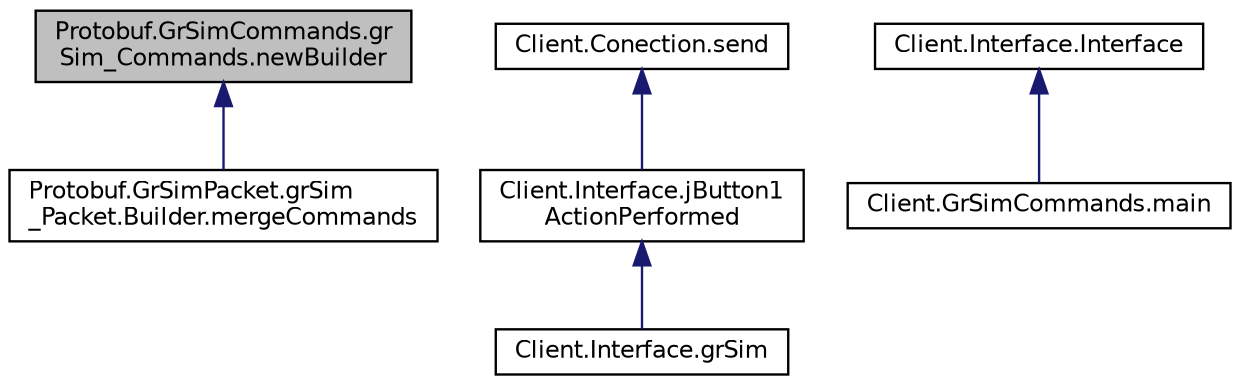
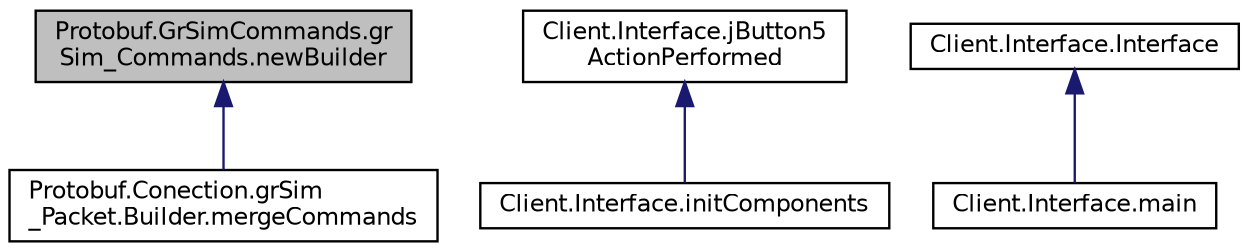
(642, 46) -> none
(224, 206) -> (224, 206)
(642, 206) -> (685, 46)
(1039, 206) -> (1075, 206)
(642, 352) -> (685, 206)
